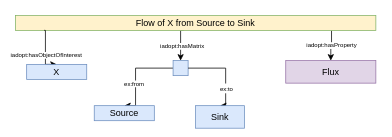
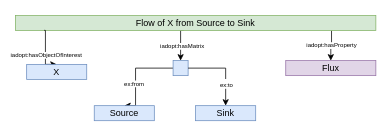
(195, 23) -> (195, 23)
(330, 72) -> (330, 68)
(220, 117) -> (225, 113)
